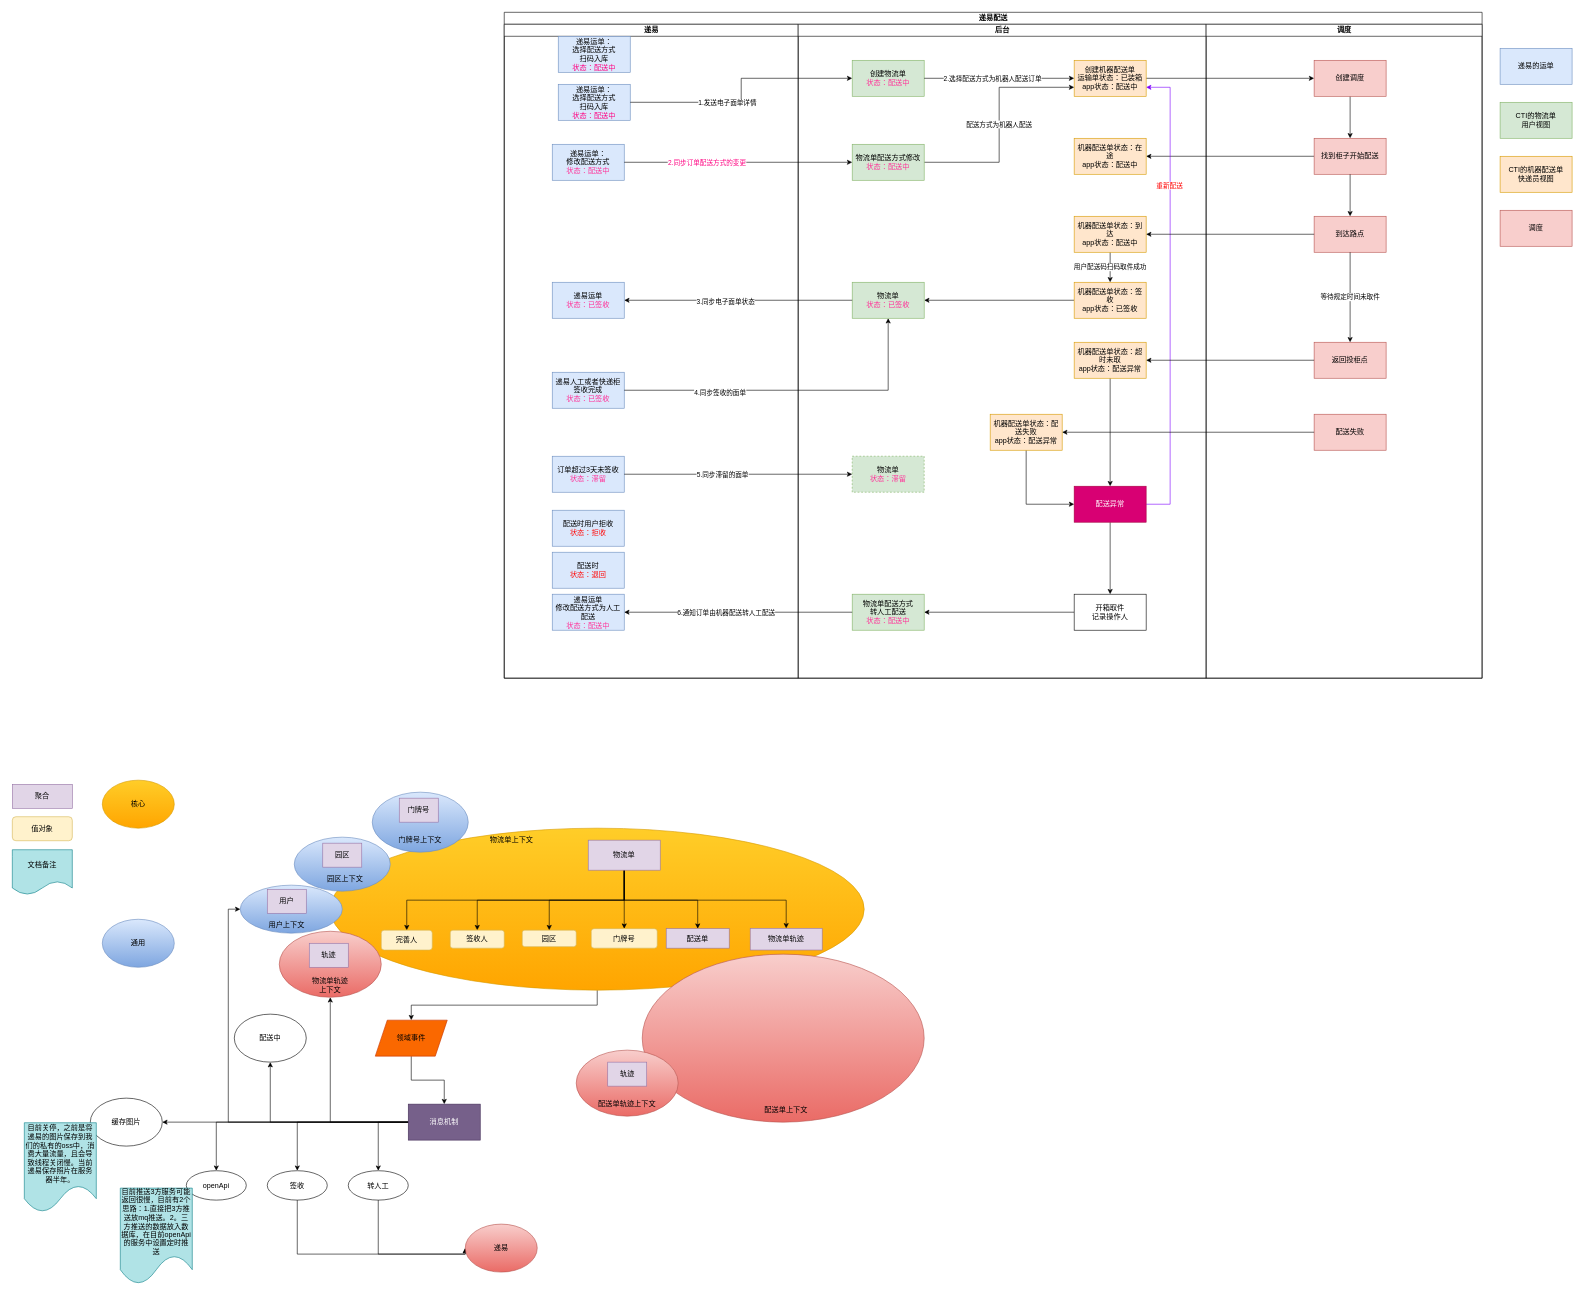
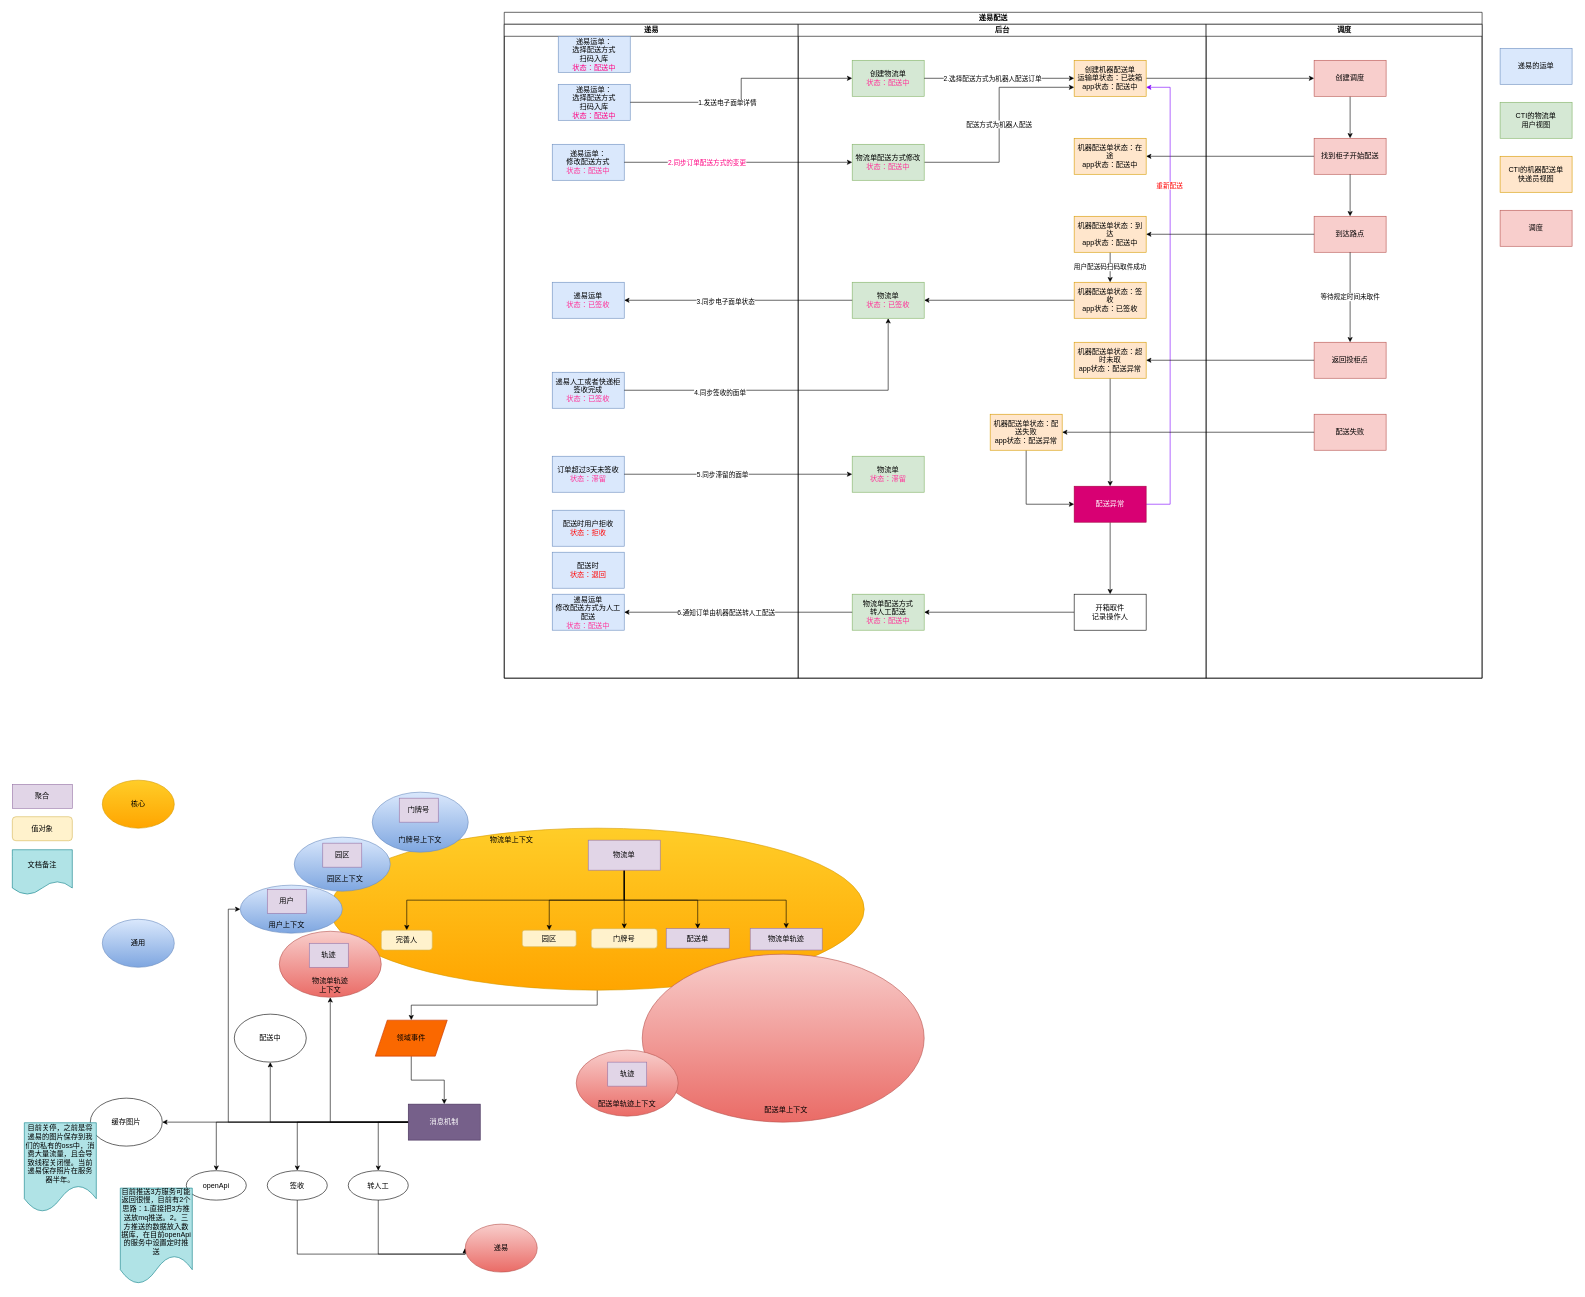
(888, 474) -> (888, 474)
(477, 924) -> none
(477, 939) -> none
